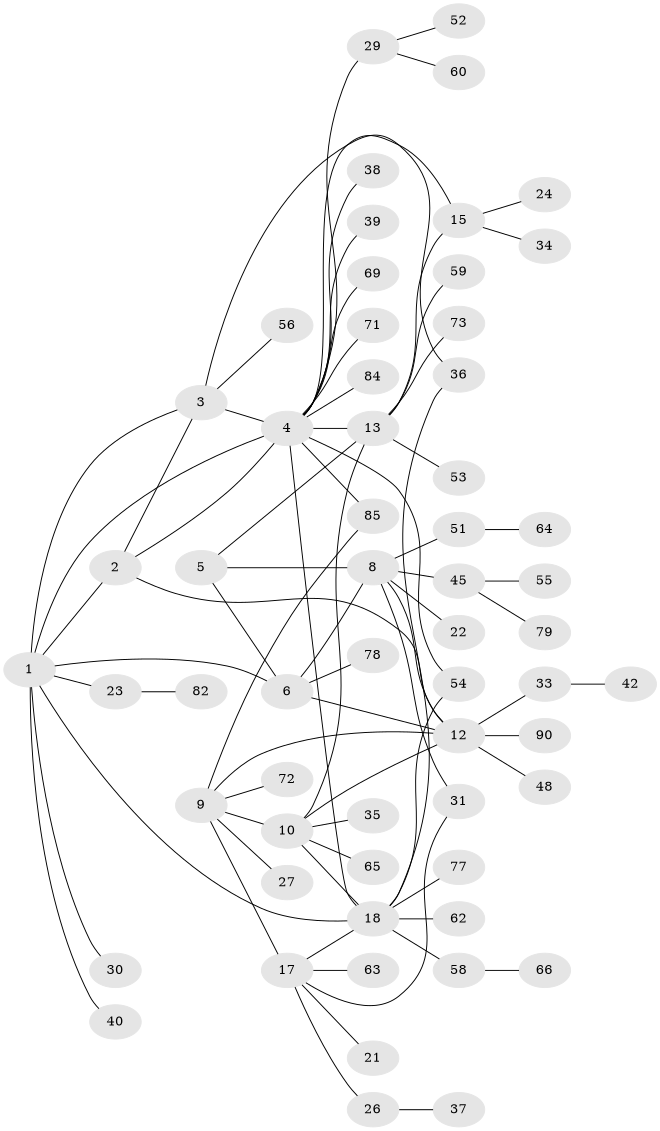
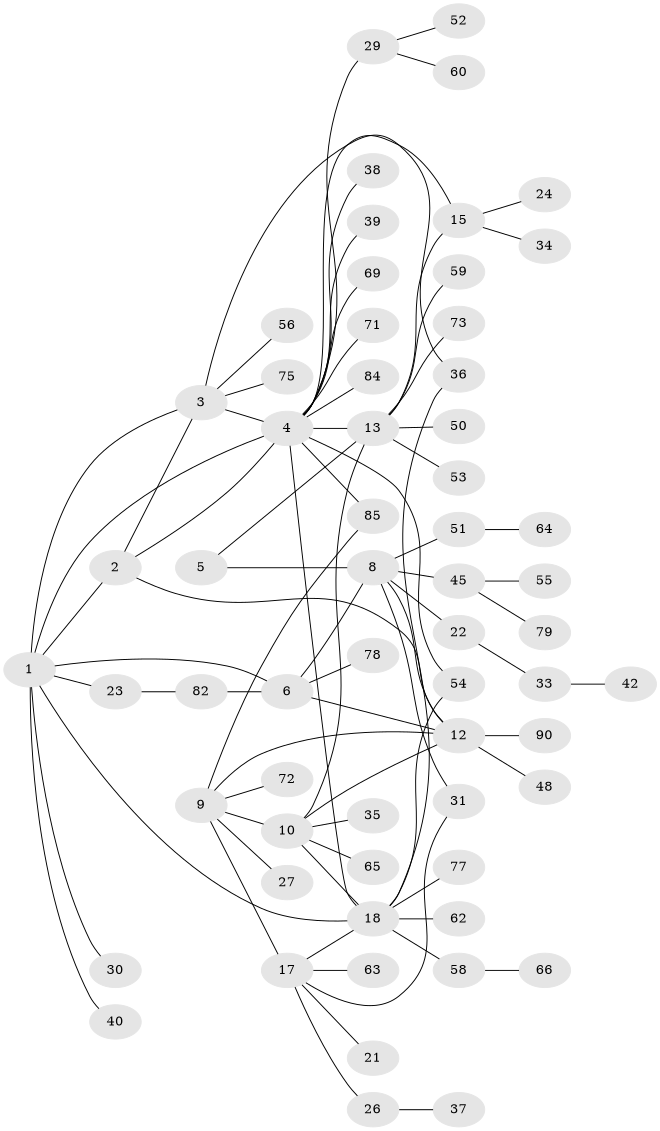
none -> (287, 377)
none -> (459, 427)
(244, 630) -> (242, 692)
(502, 710) -> (502, 658)
